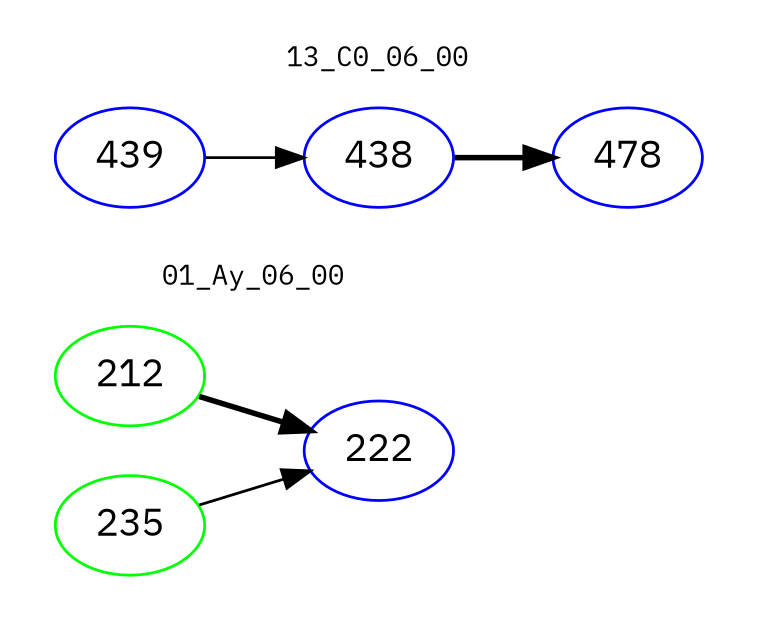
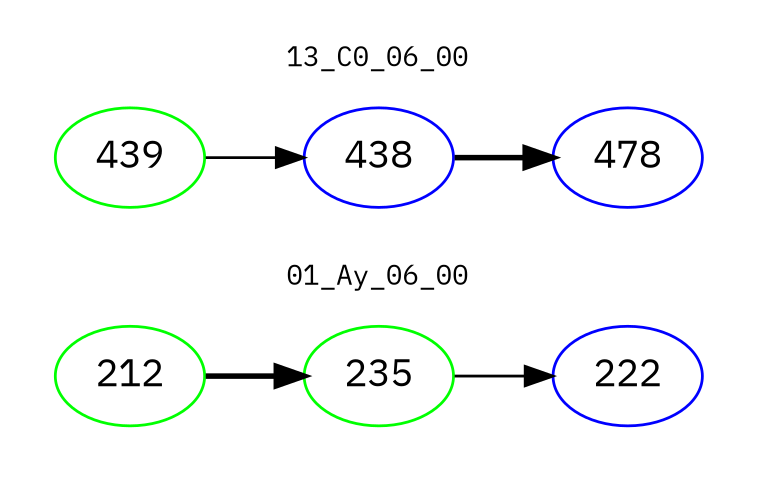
(130, 158) -> (130, 158)
(241, 409) -> (241, 376)
